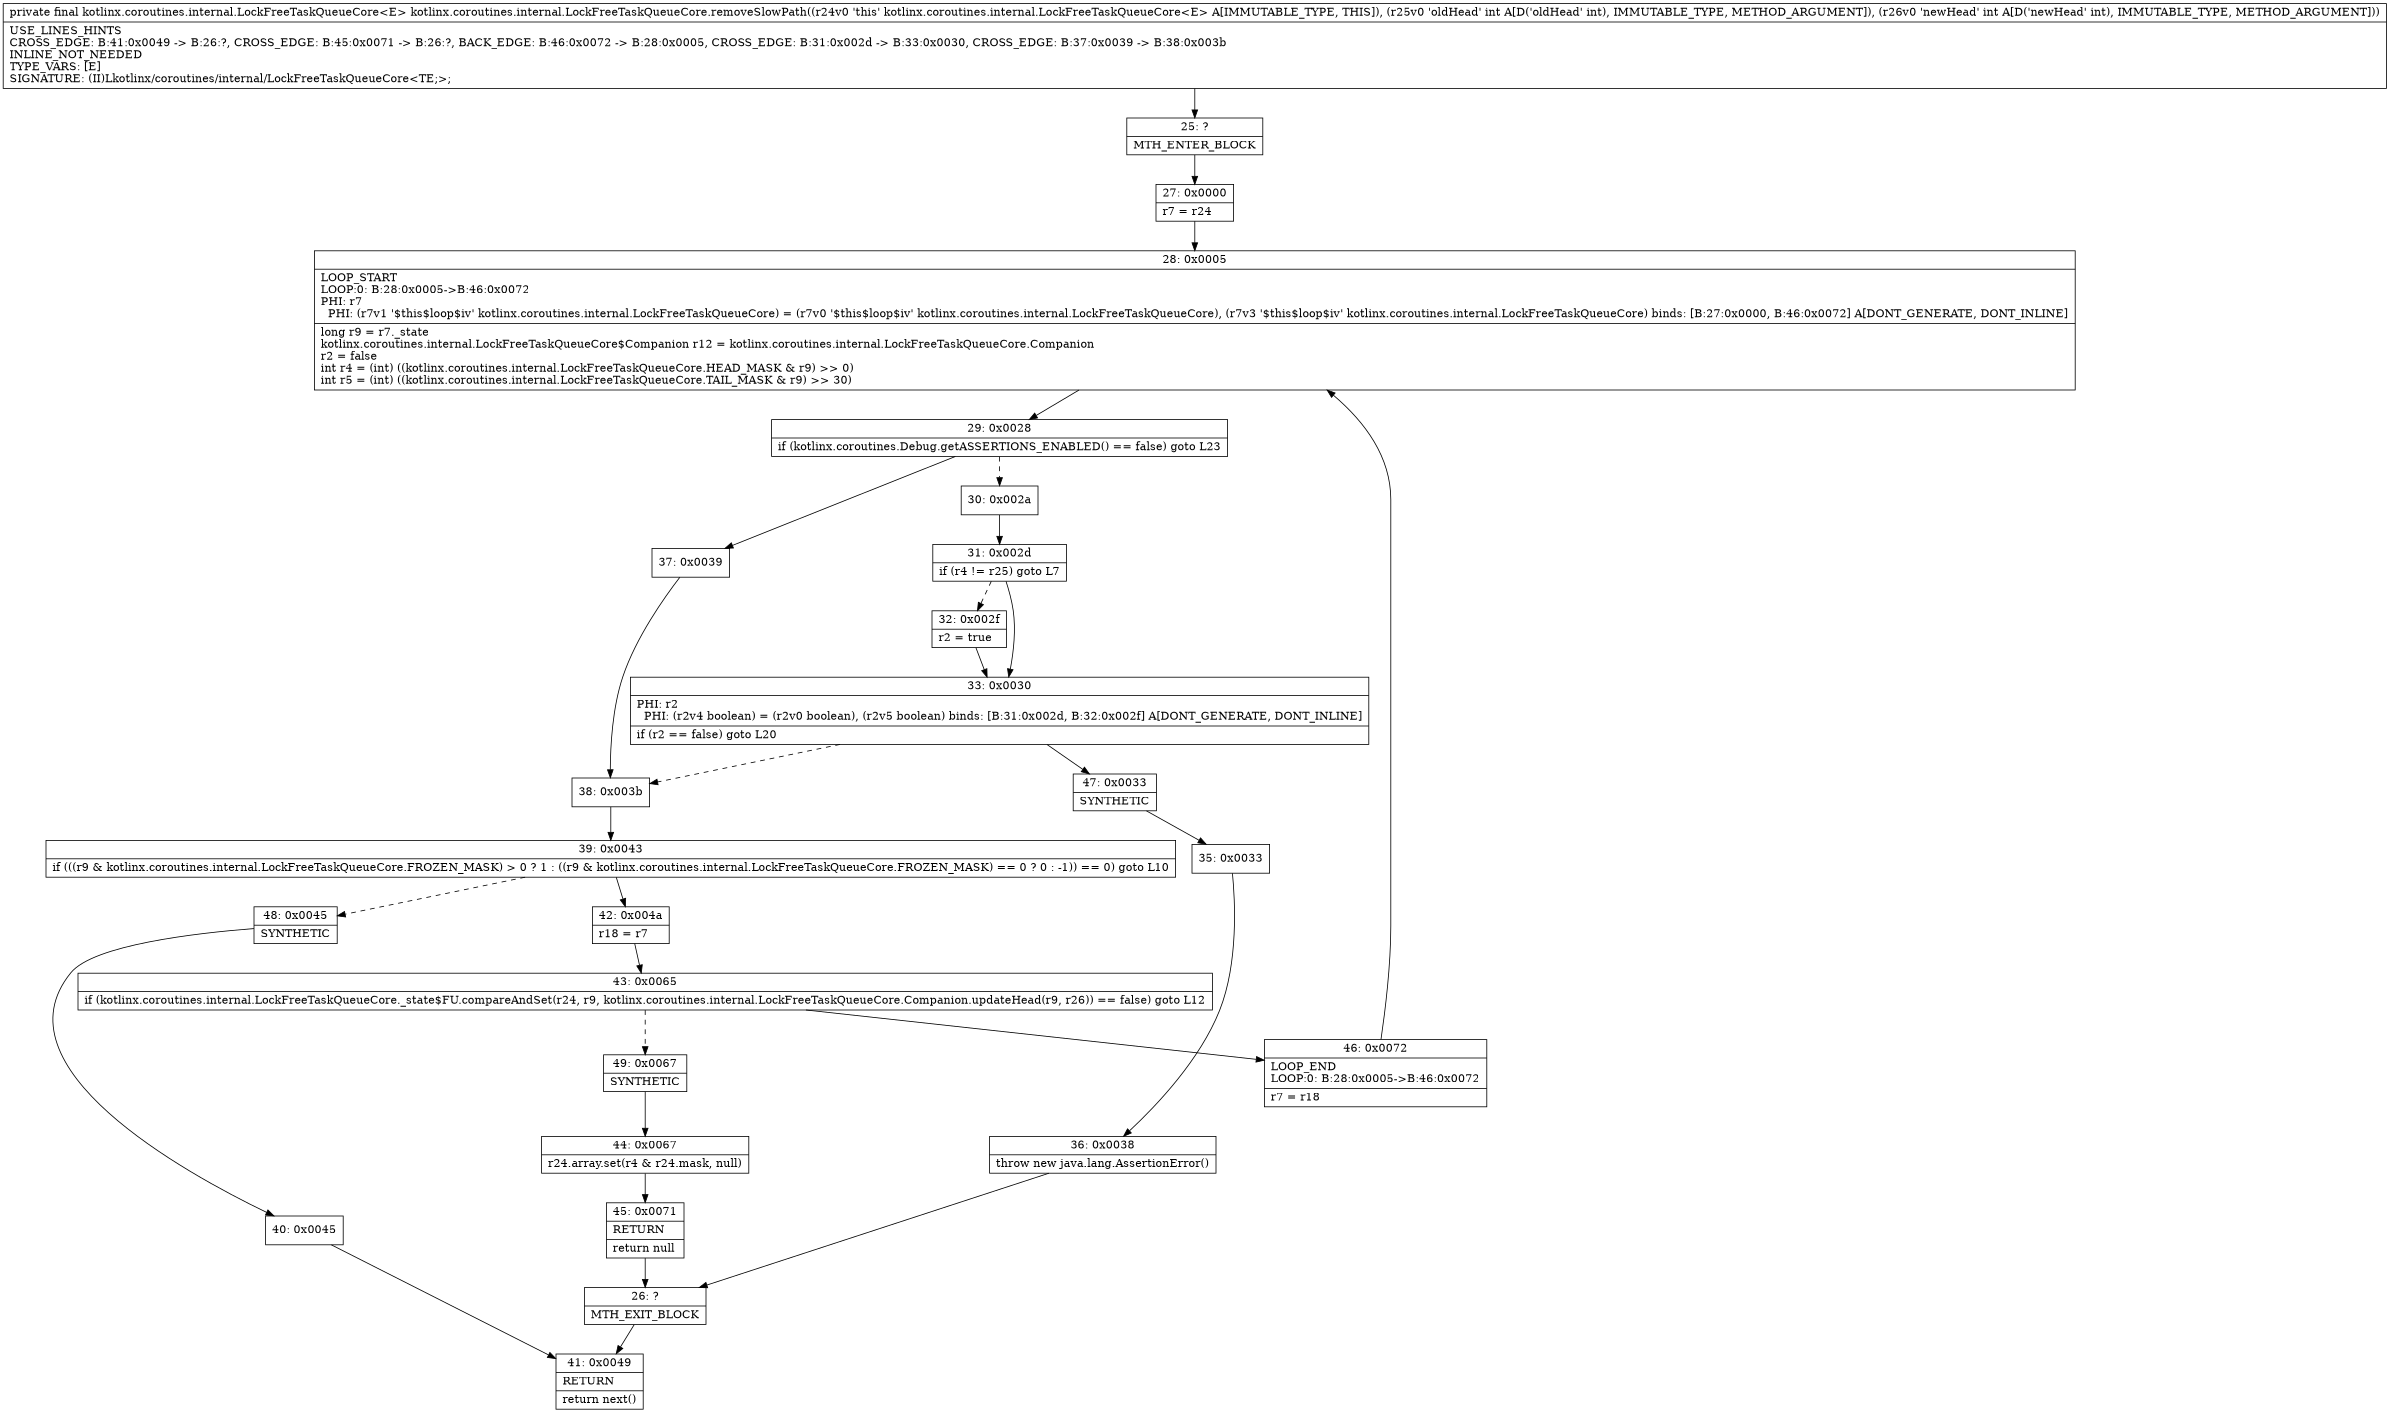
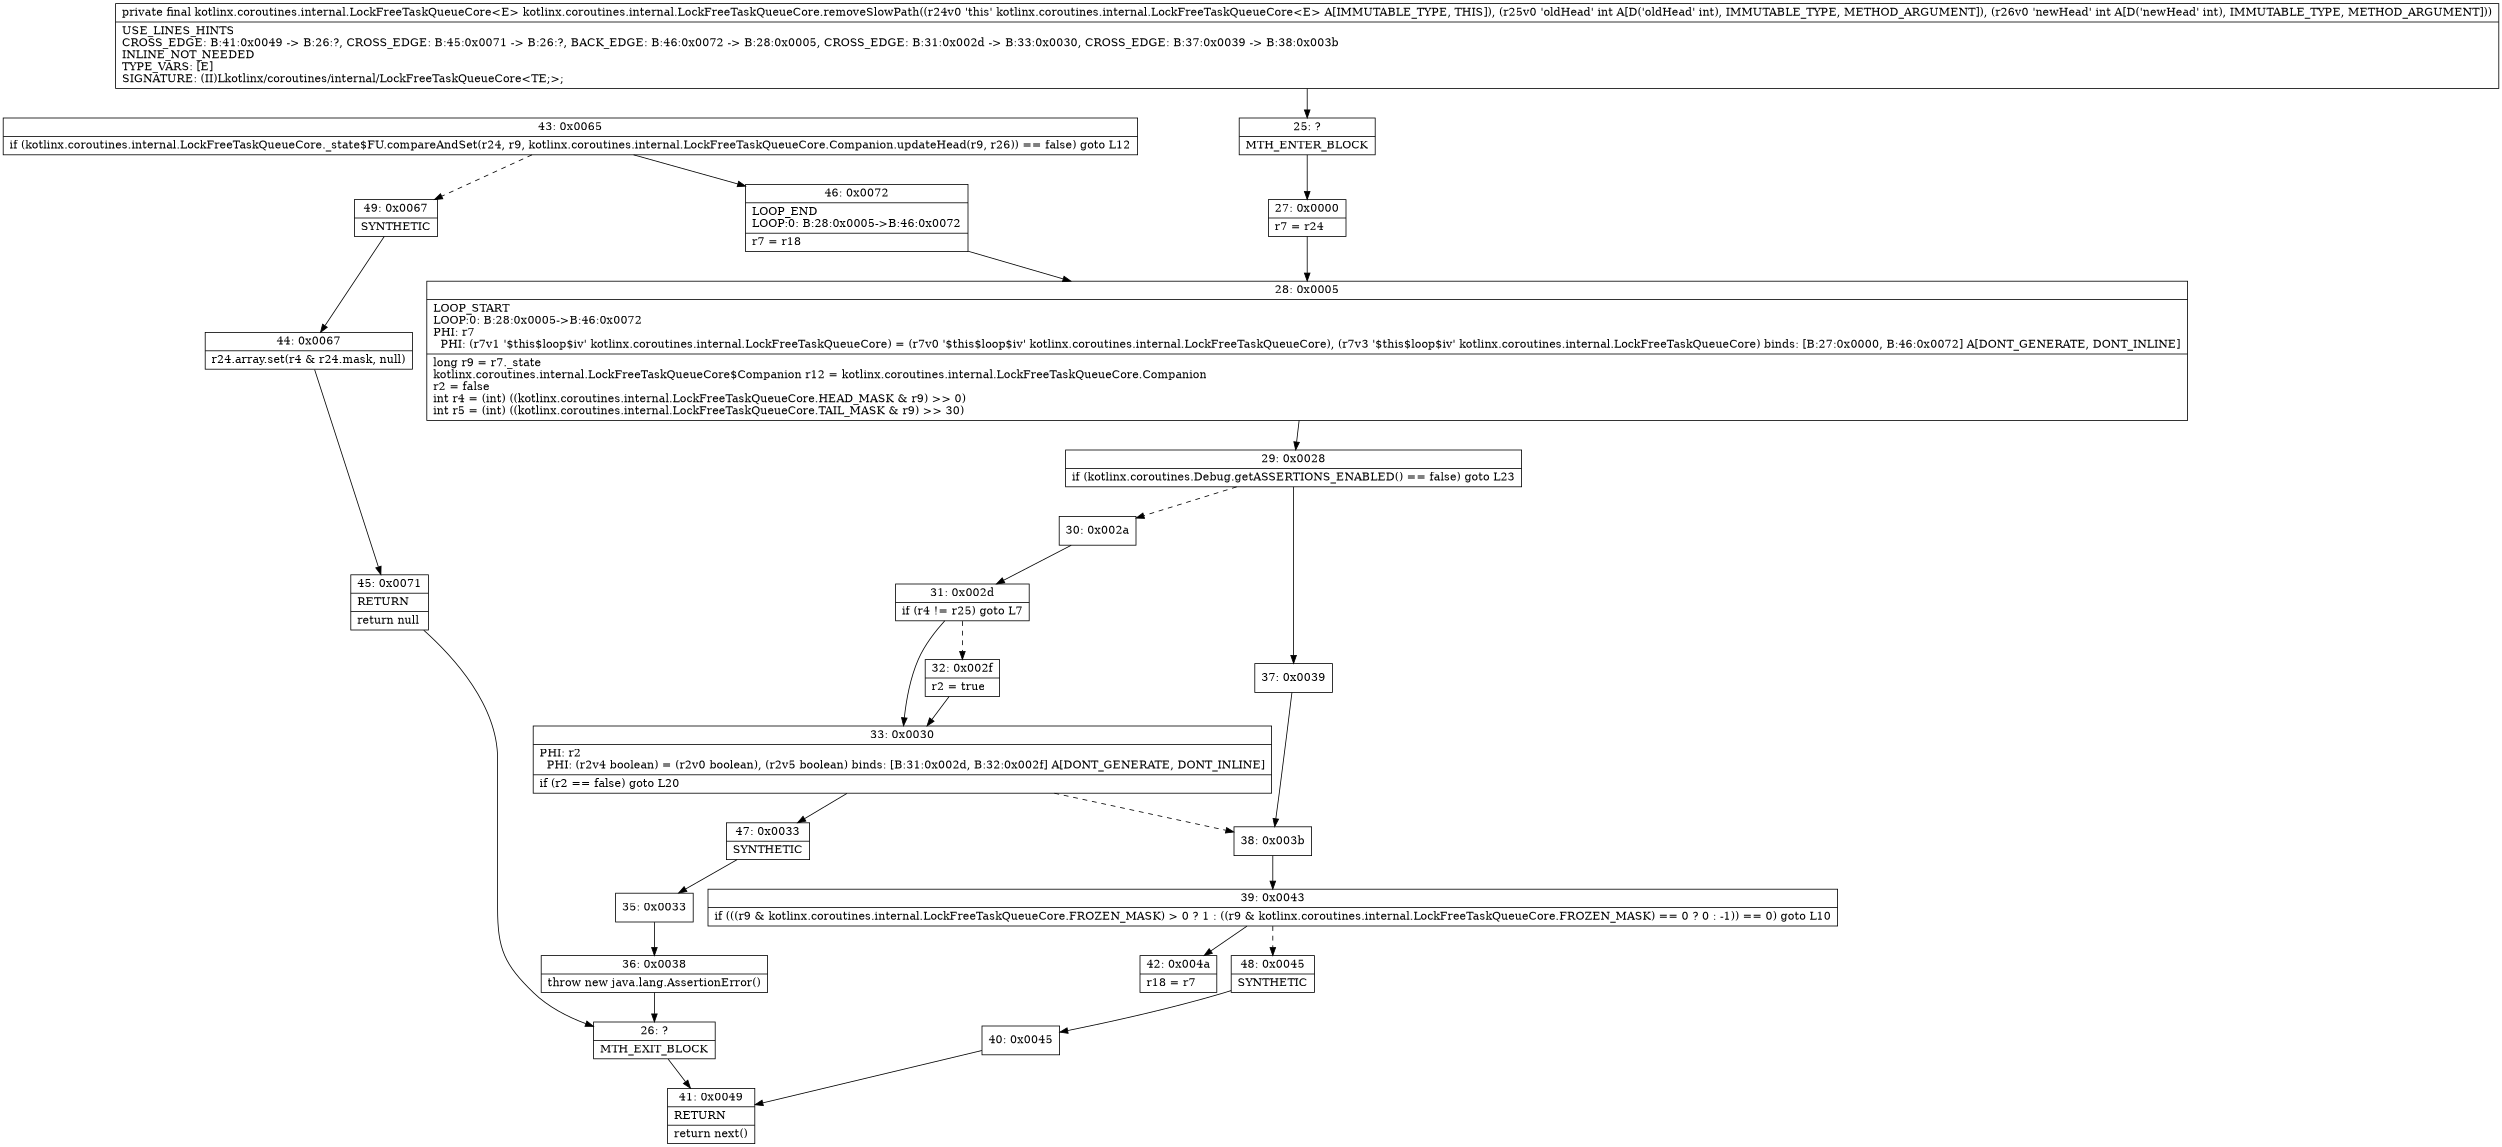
(637, 954) -> none
